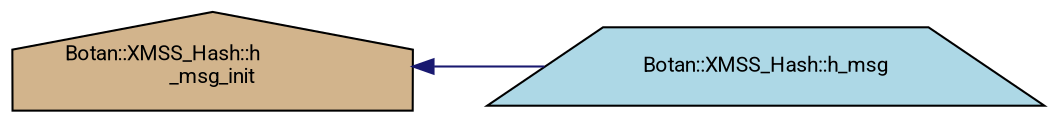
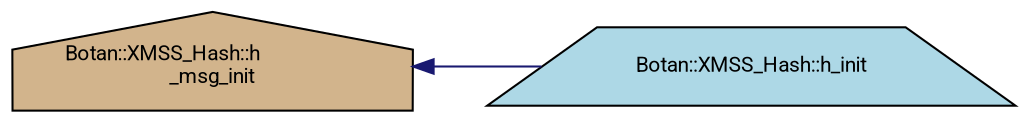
(766, 67) -> (751, 67)
